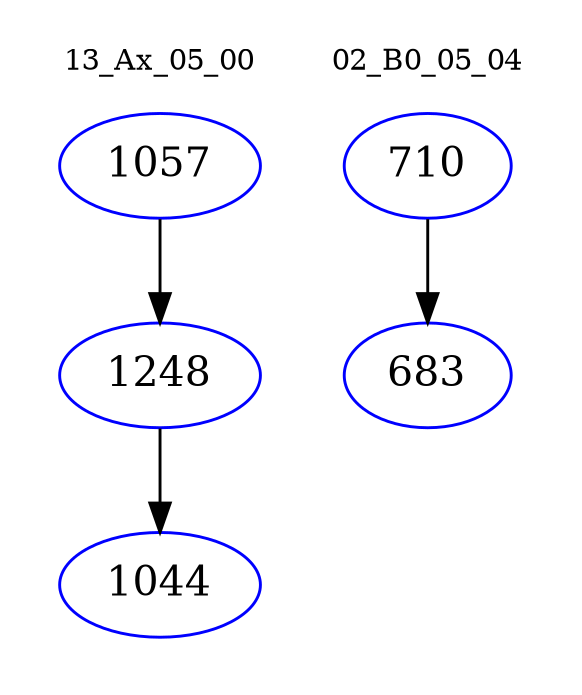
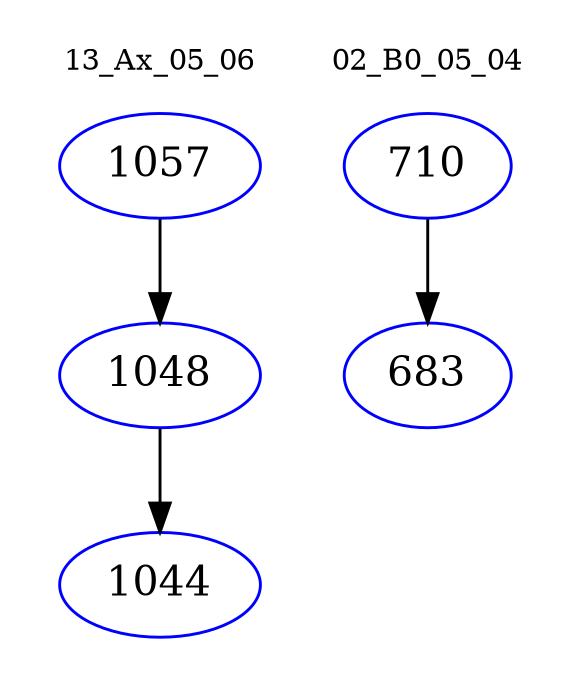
(160, 63) -> (160, 63)
(160, 375) -> (160, 375)
